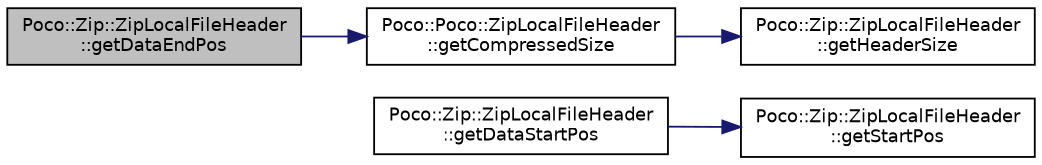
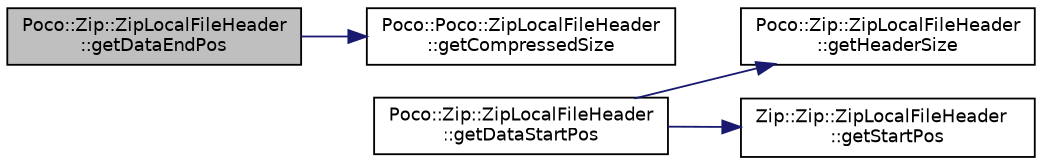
(698, 36) -> (696, 83)
(888, 128) -> (888, 128)
